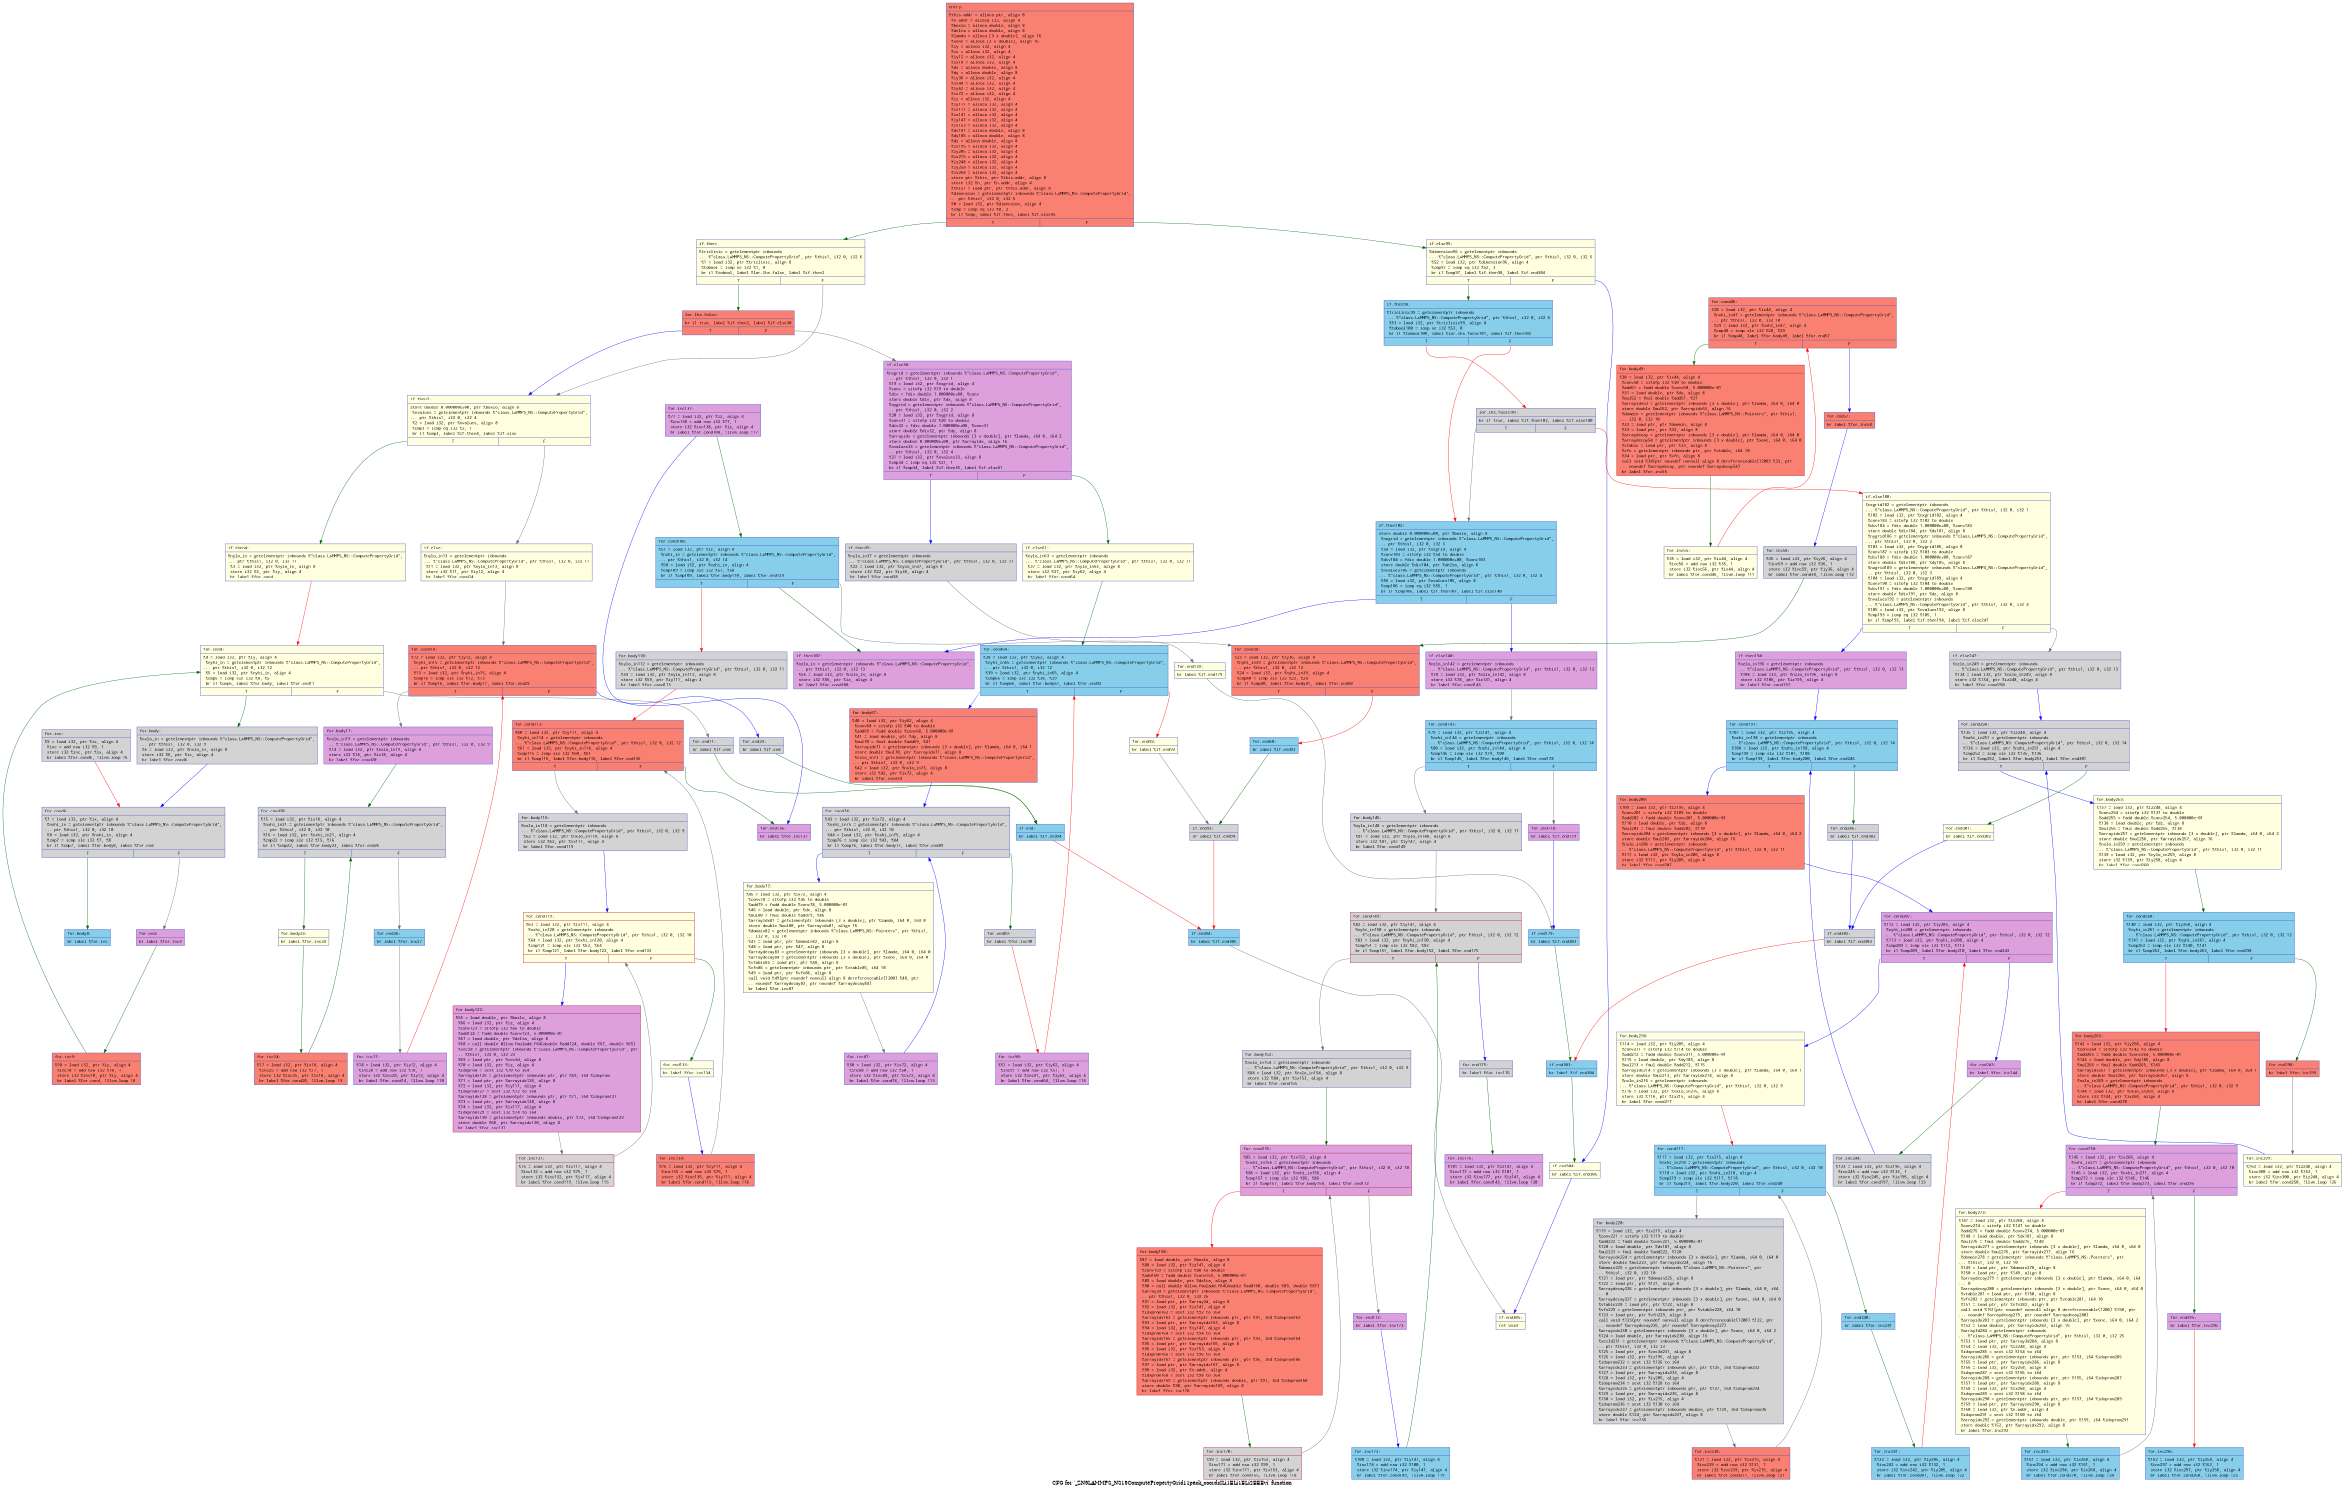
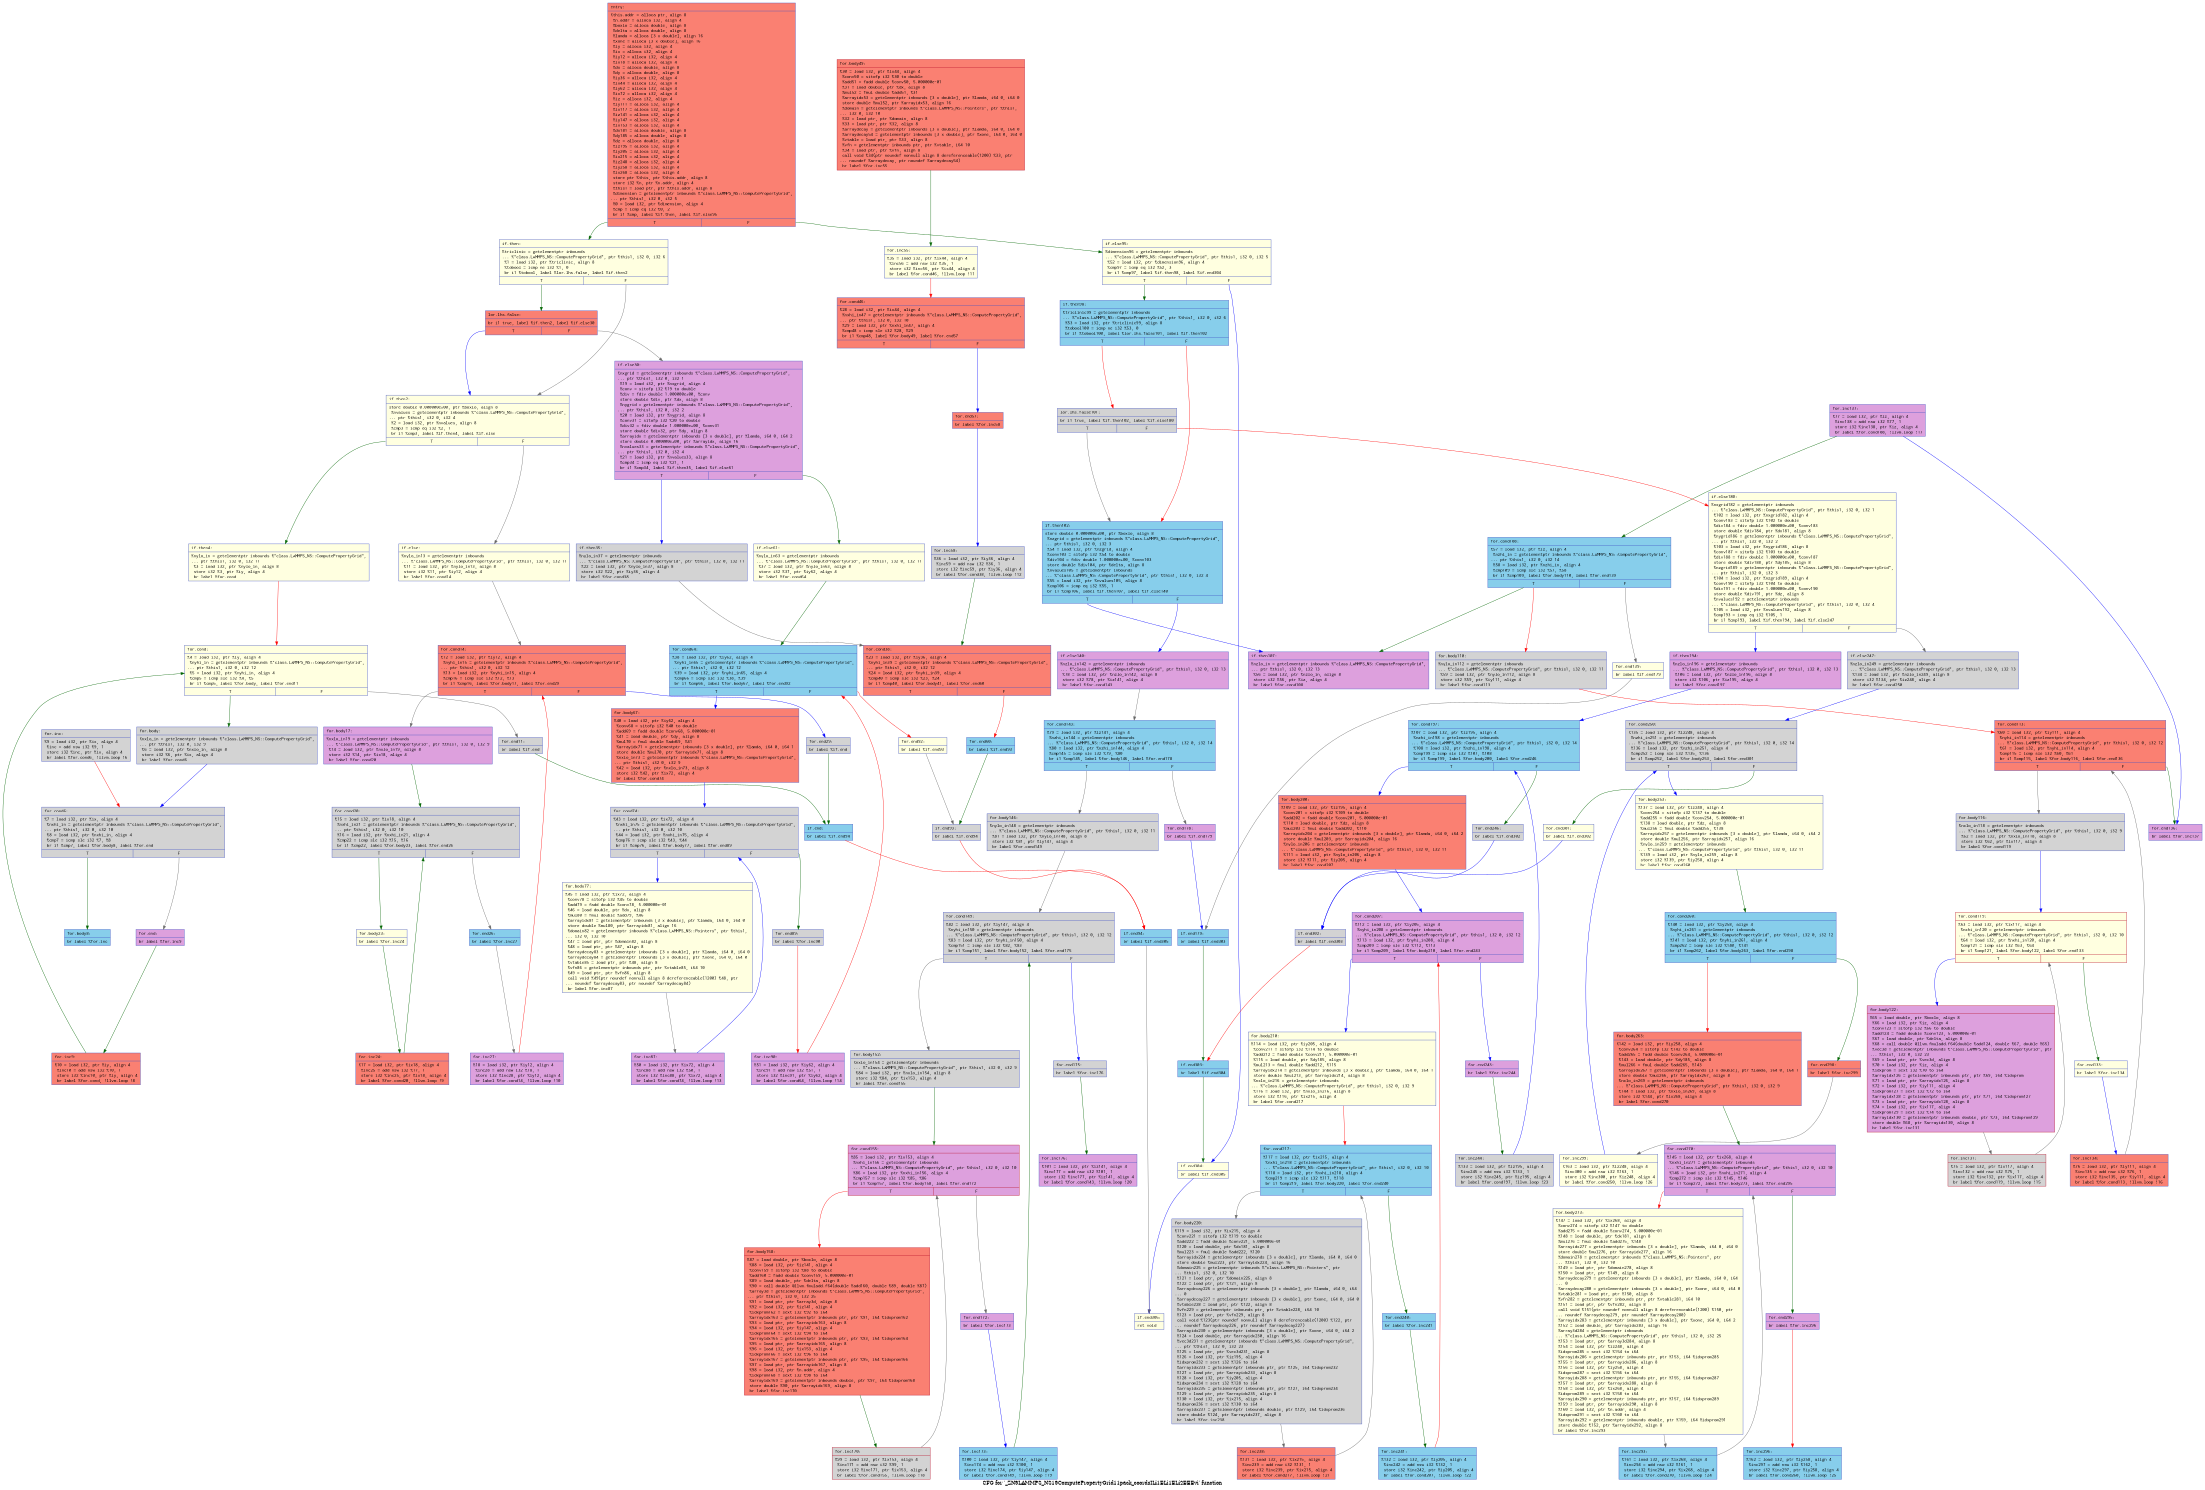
(1697, 349) -> none
(1436, 937) -> (1029, 937)
(2067, 1439) -> (1665, 1439)
